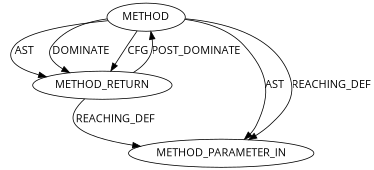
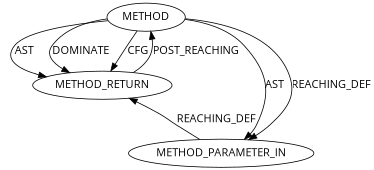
(196, 51) -> (196, 51)
(88, 134) -> (169, 120)
